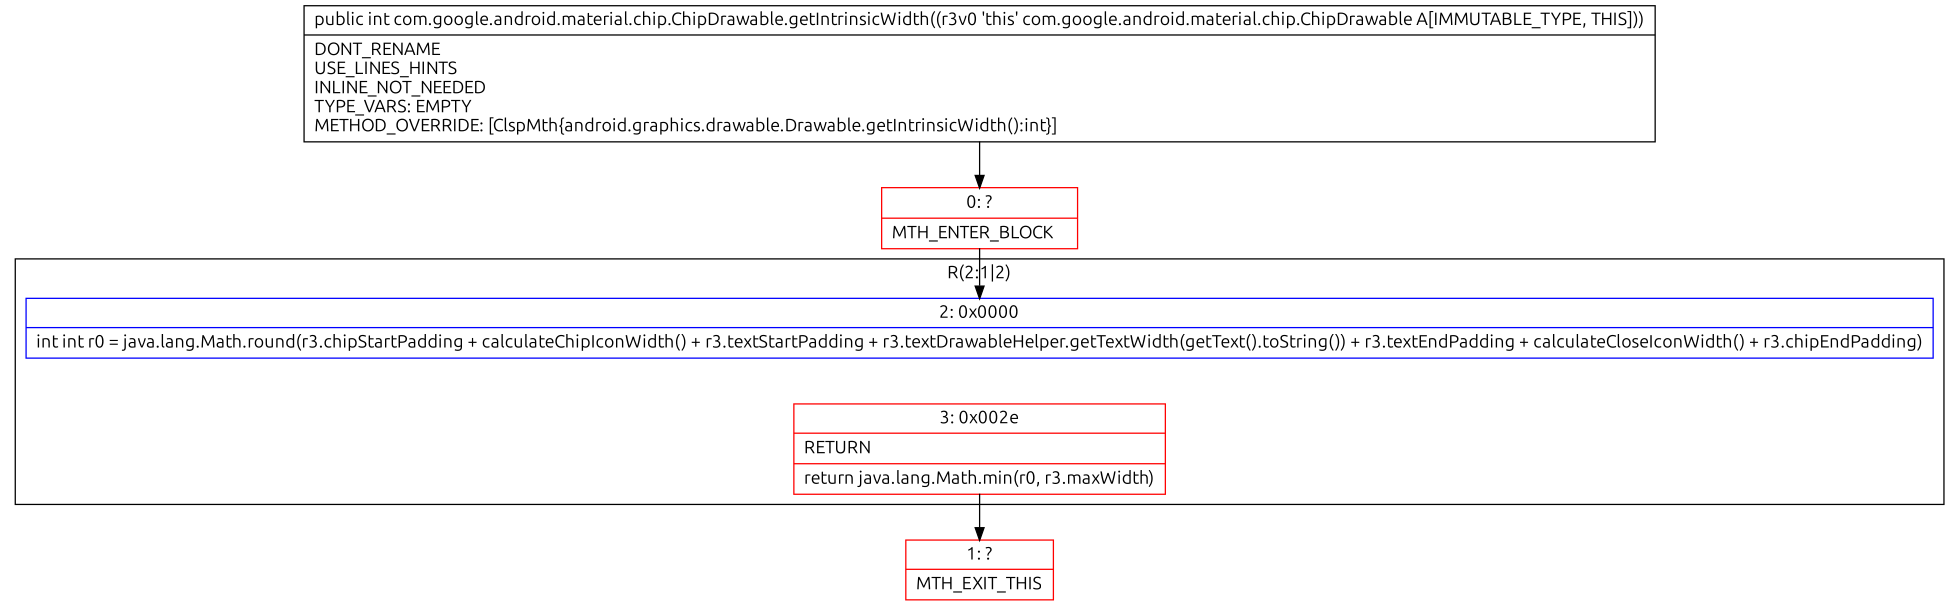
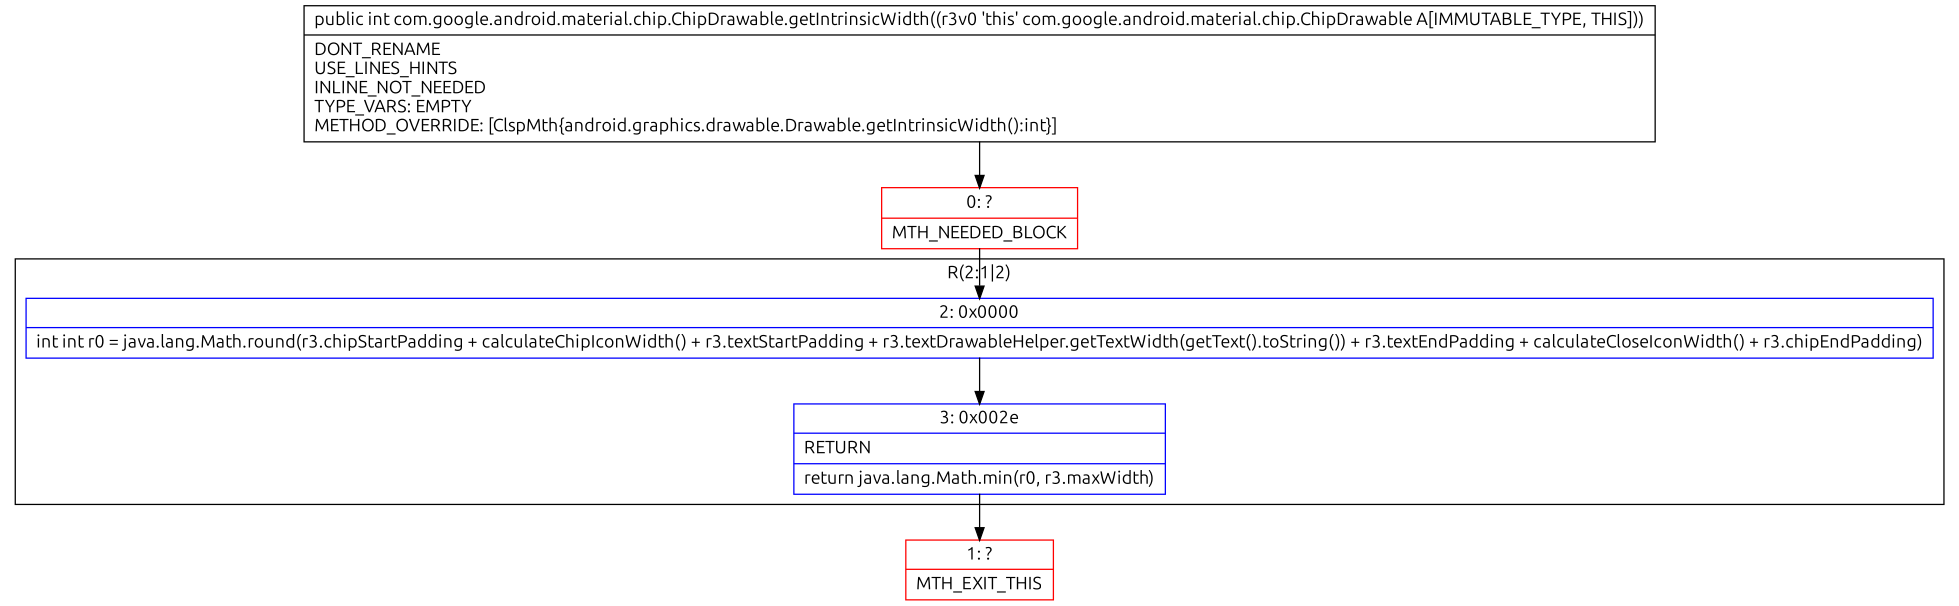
(973, 233) -> (980, 233)
none -> (980, 374)
(980, 449) -> (980, 449)
